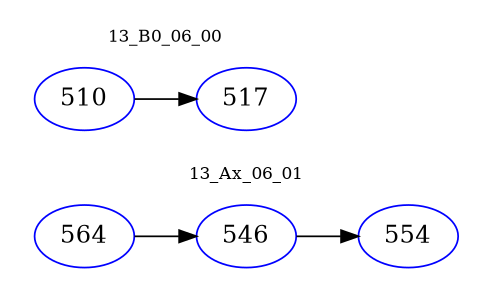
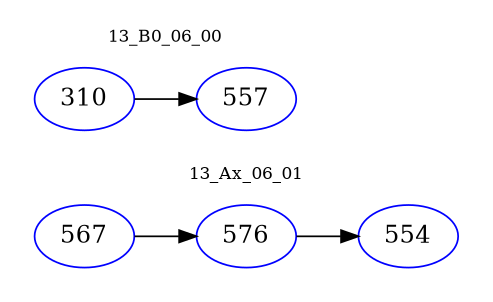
(84, 99) -> (84, 99)
(246, 99) -> (246, 99)
(84, 236) -> (84, 236)
(246, 236) -> (246, 236)
